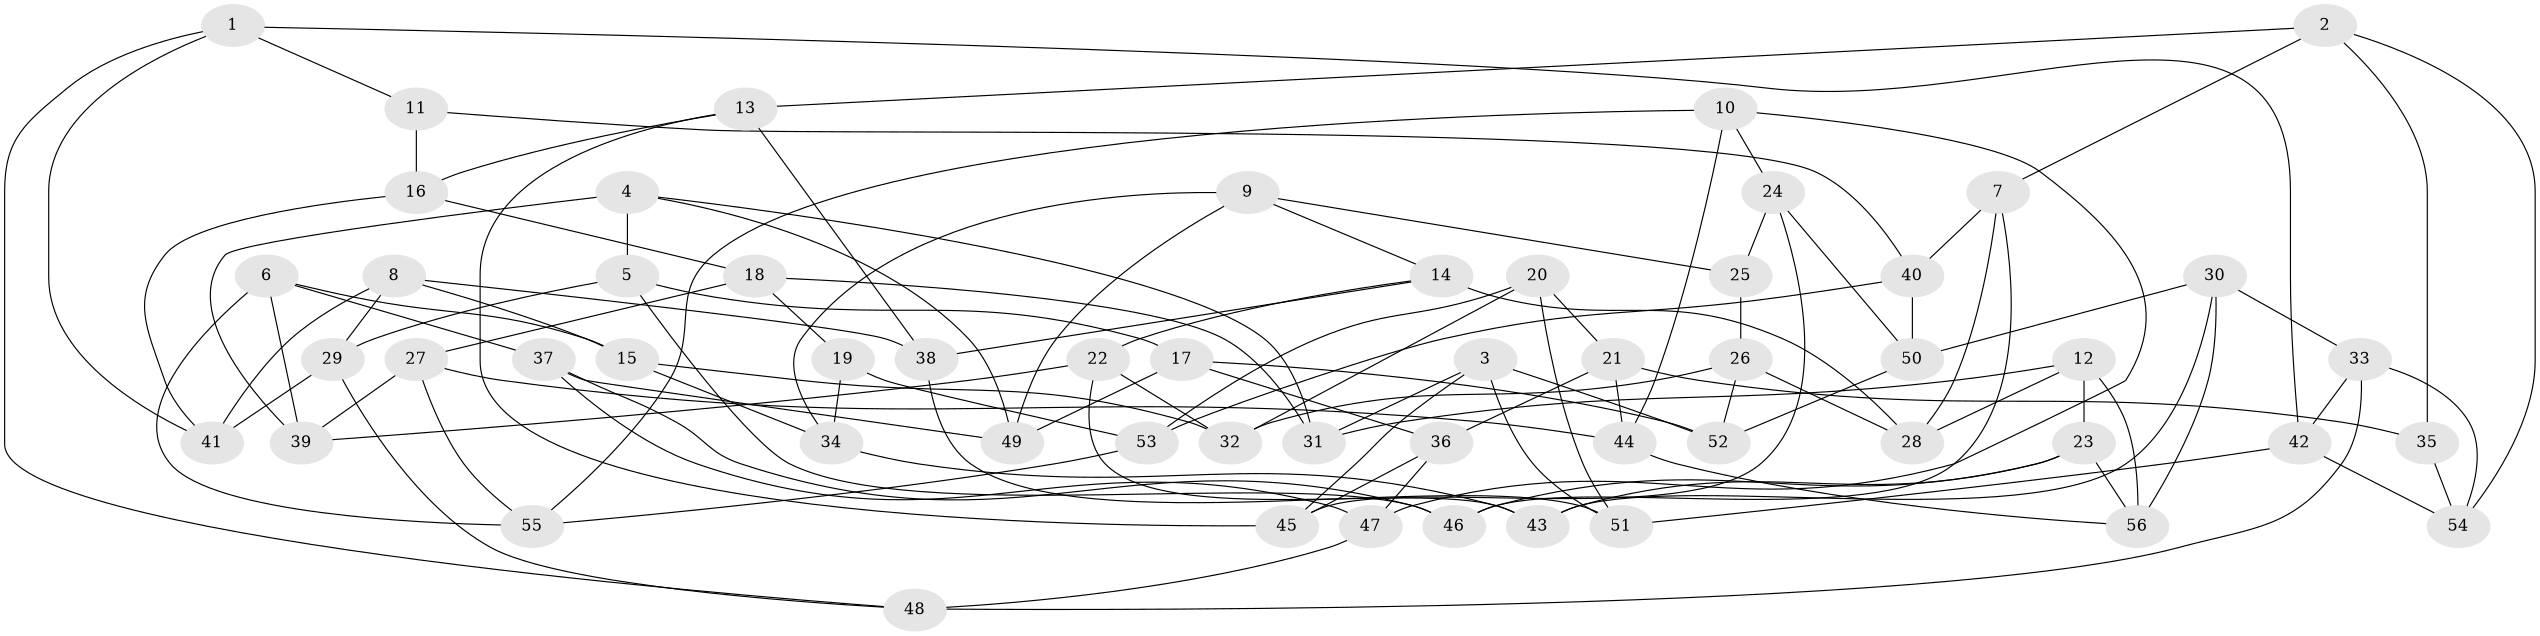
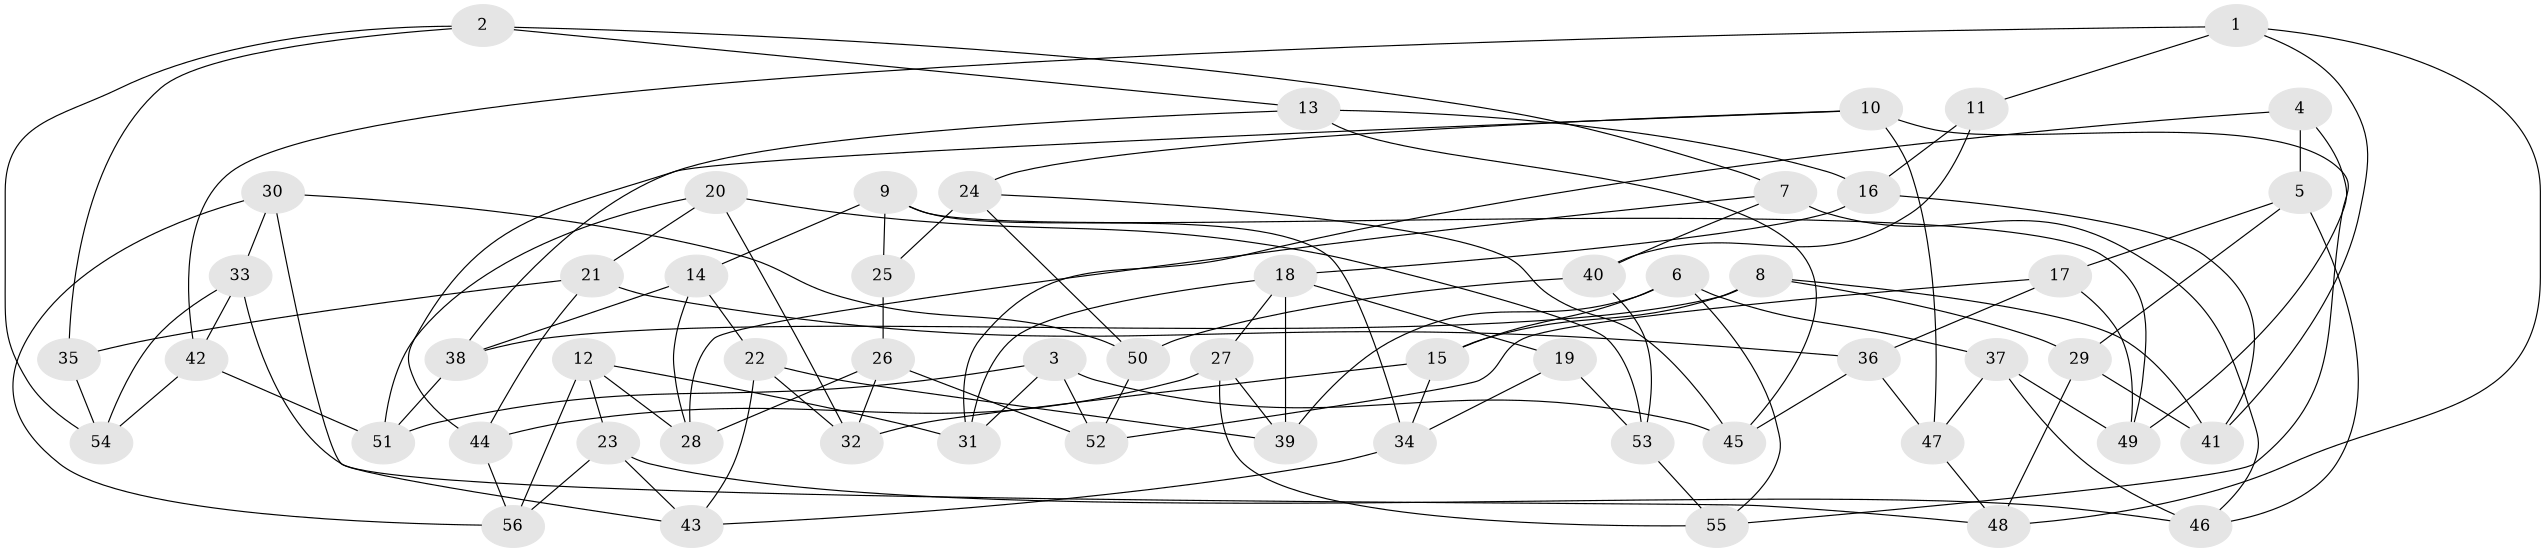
(313, 235) -> (1286, 359)
